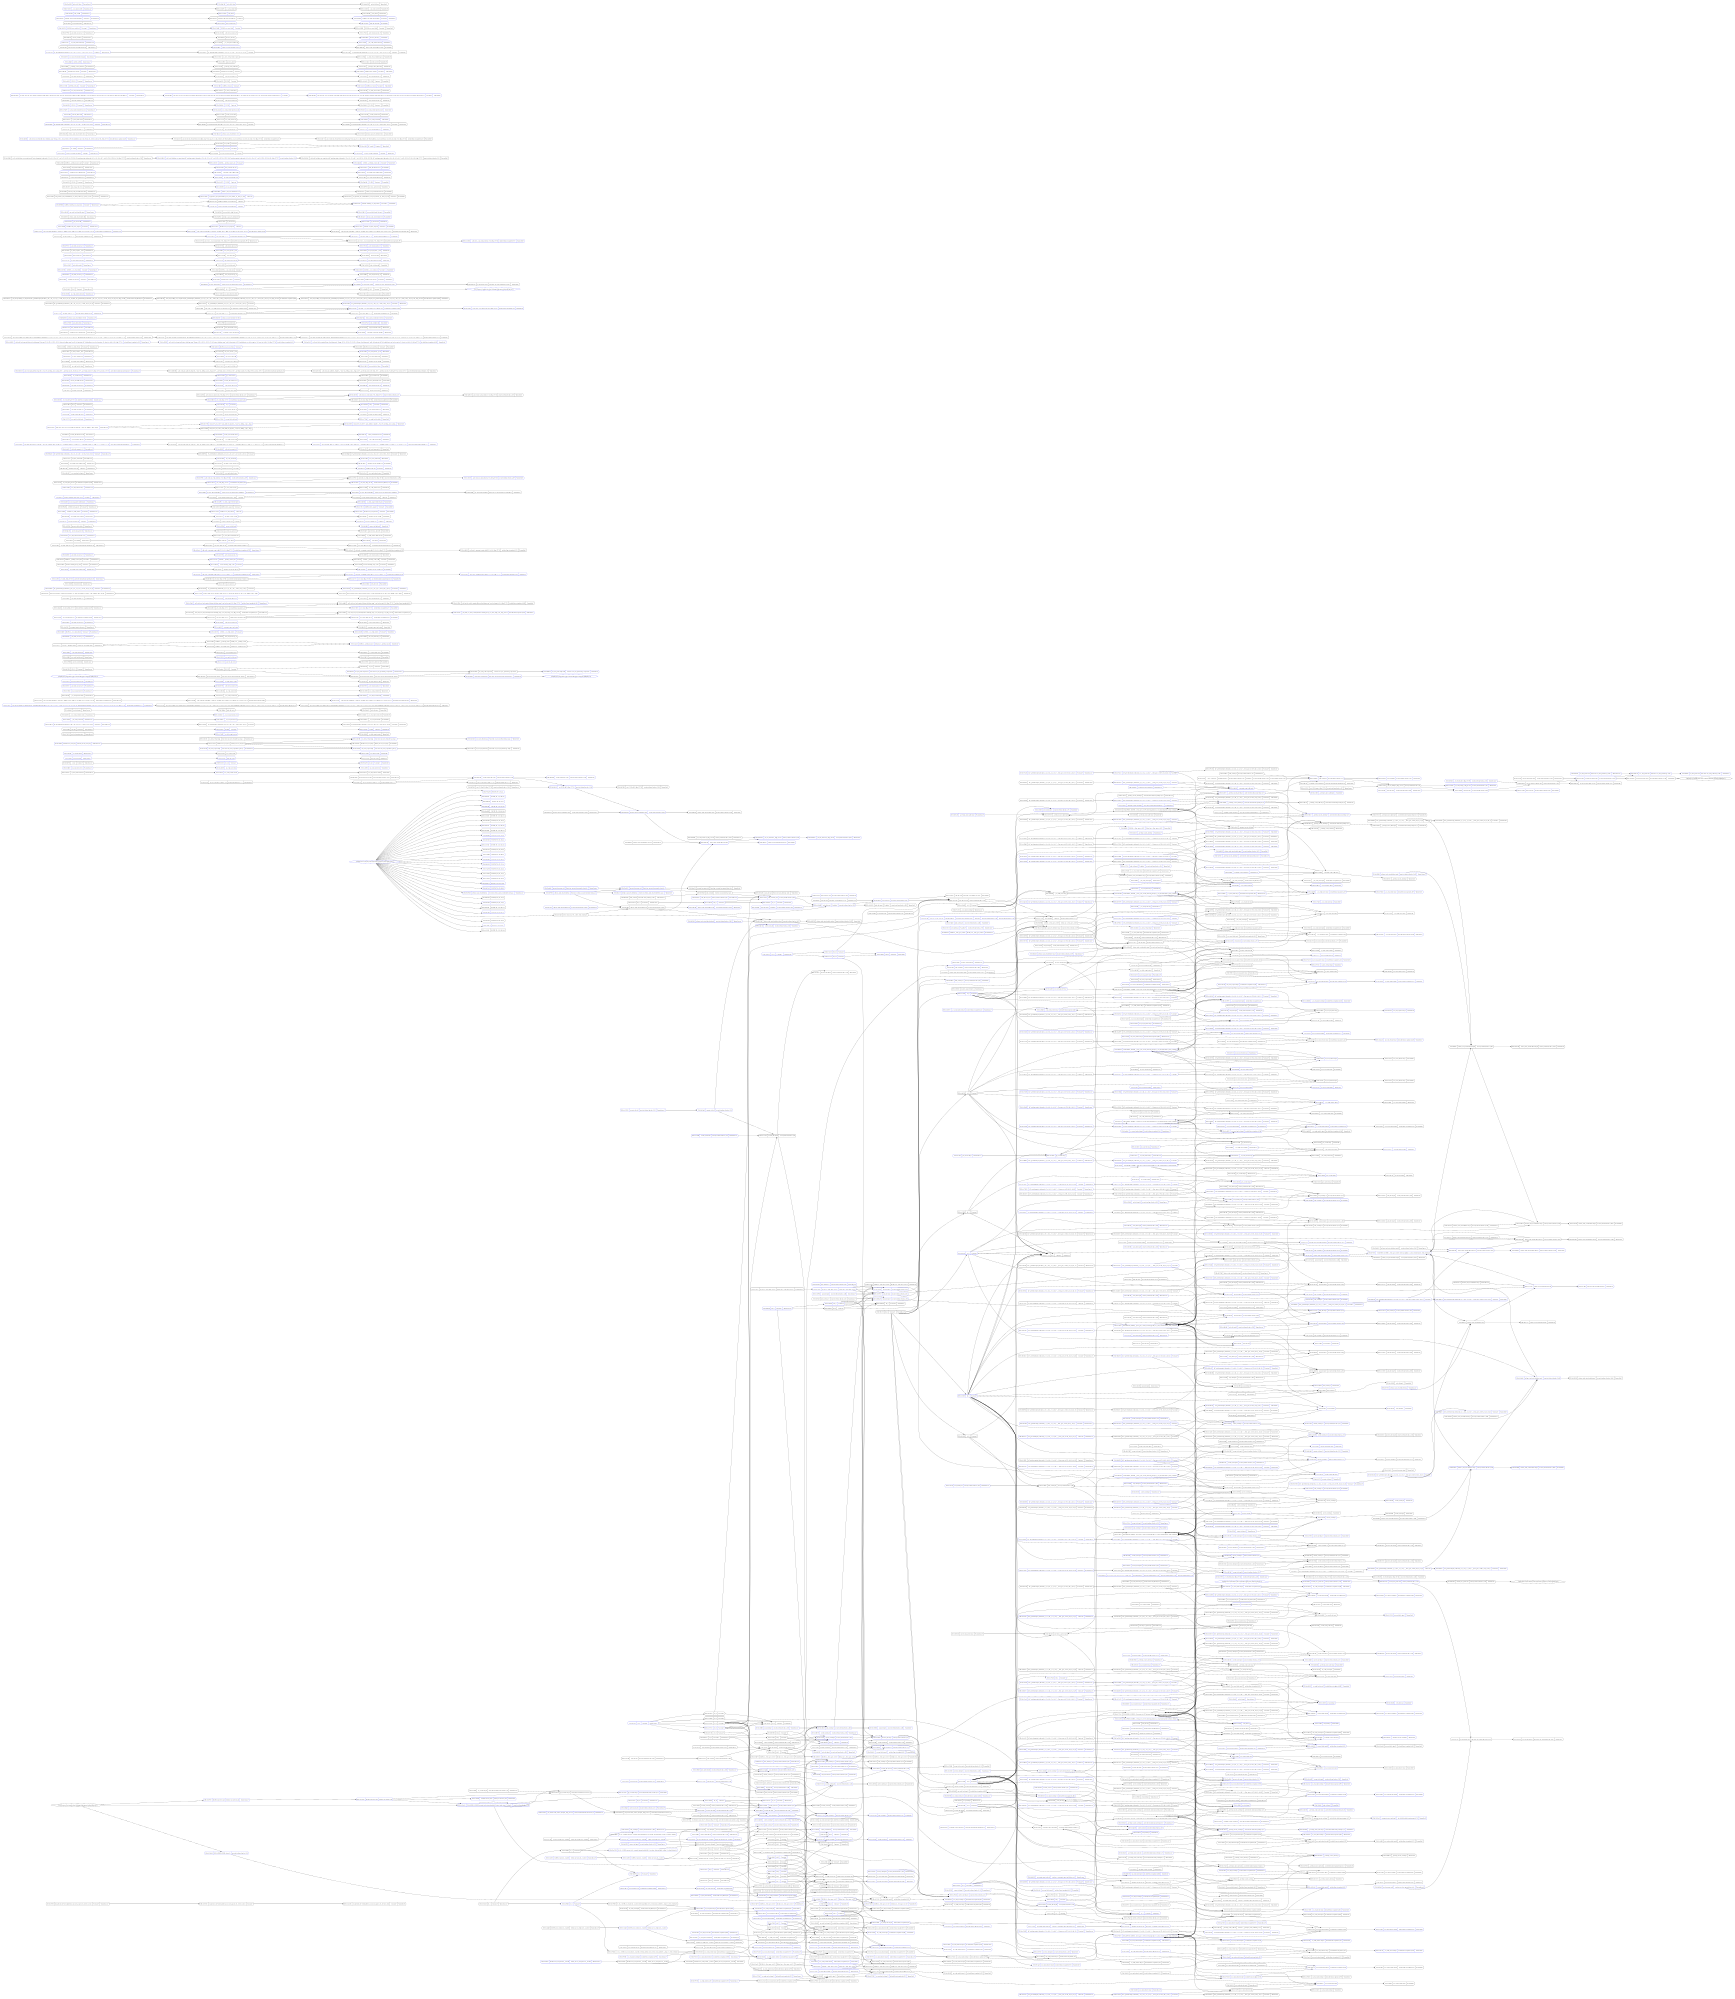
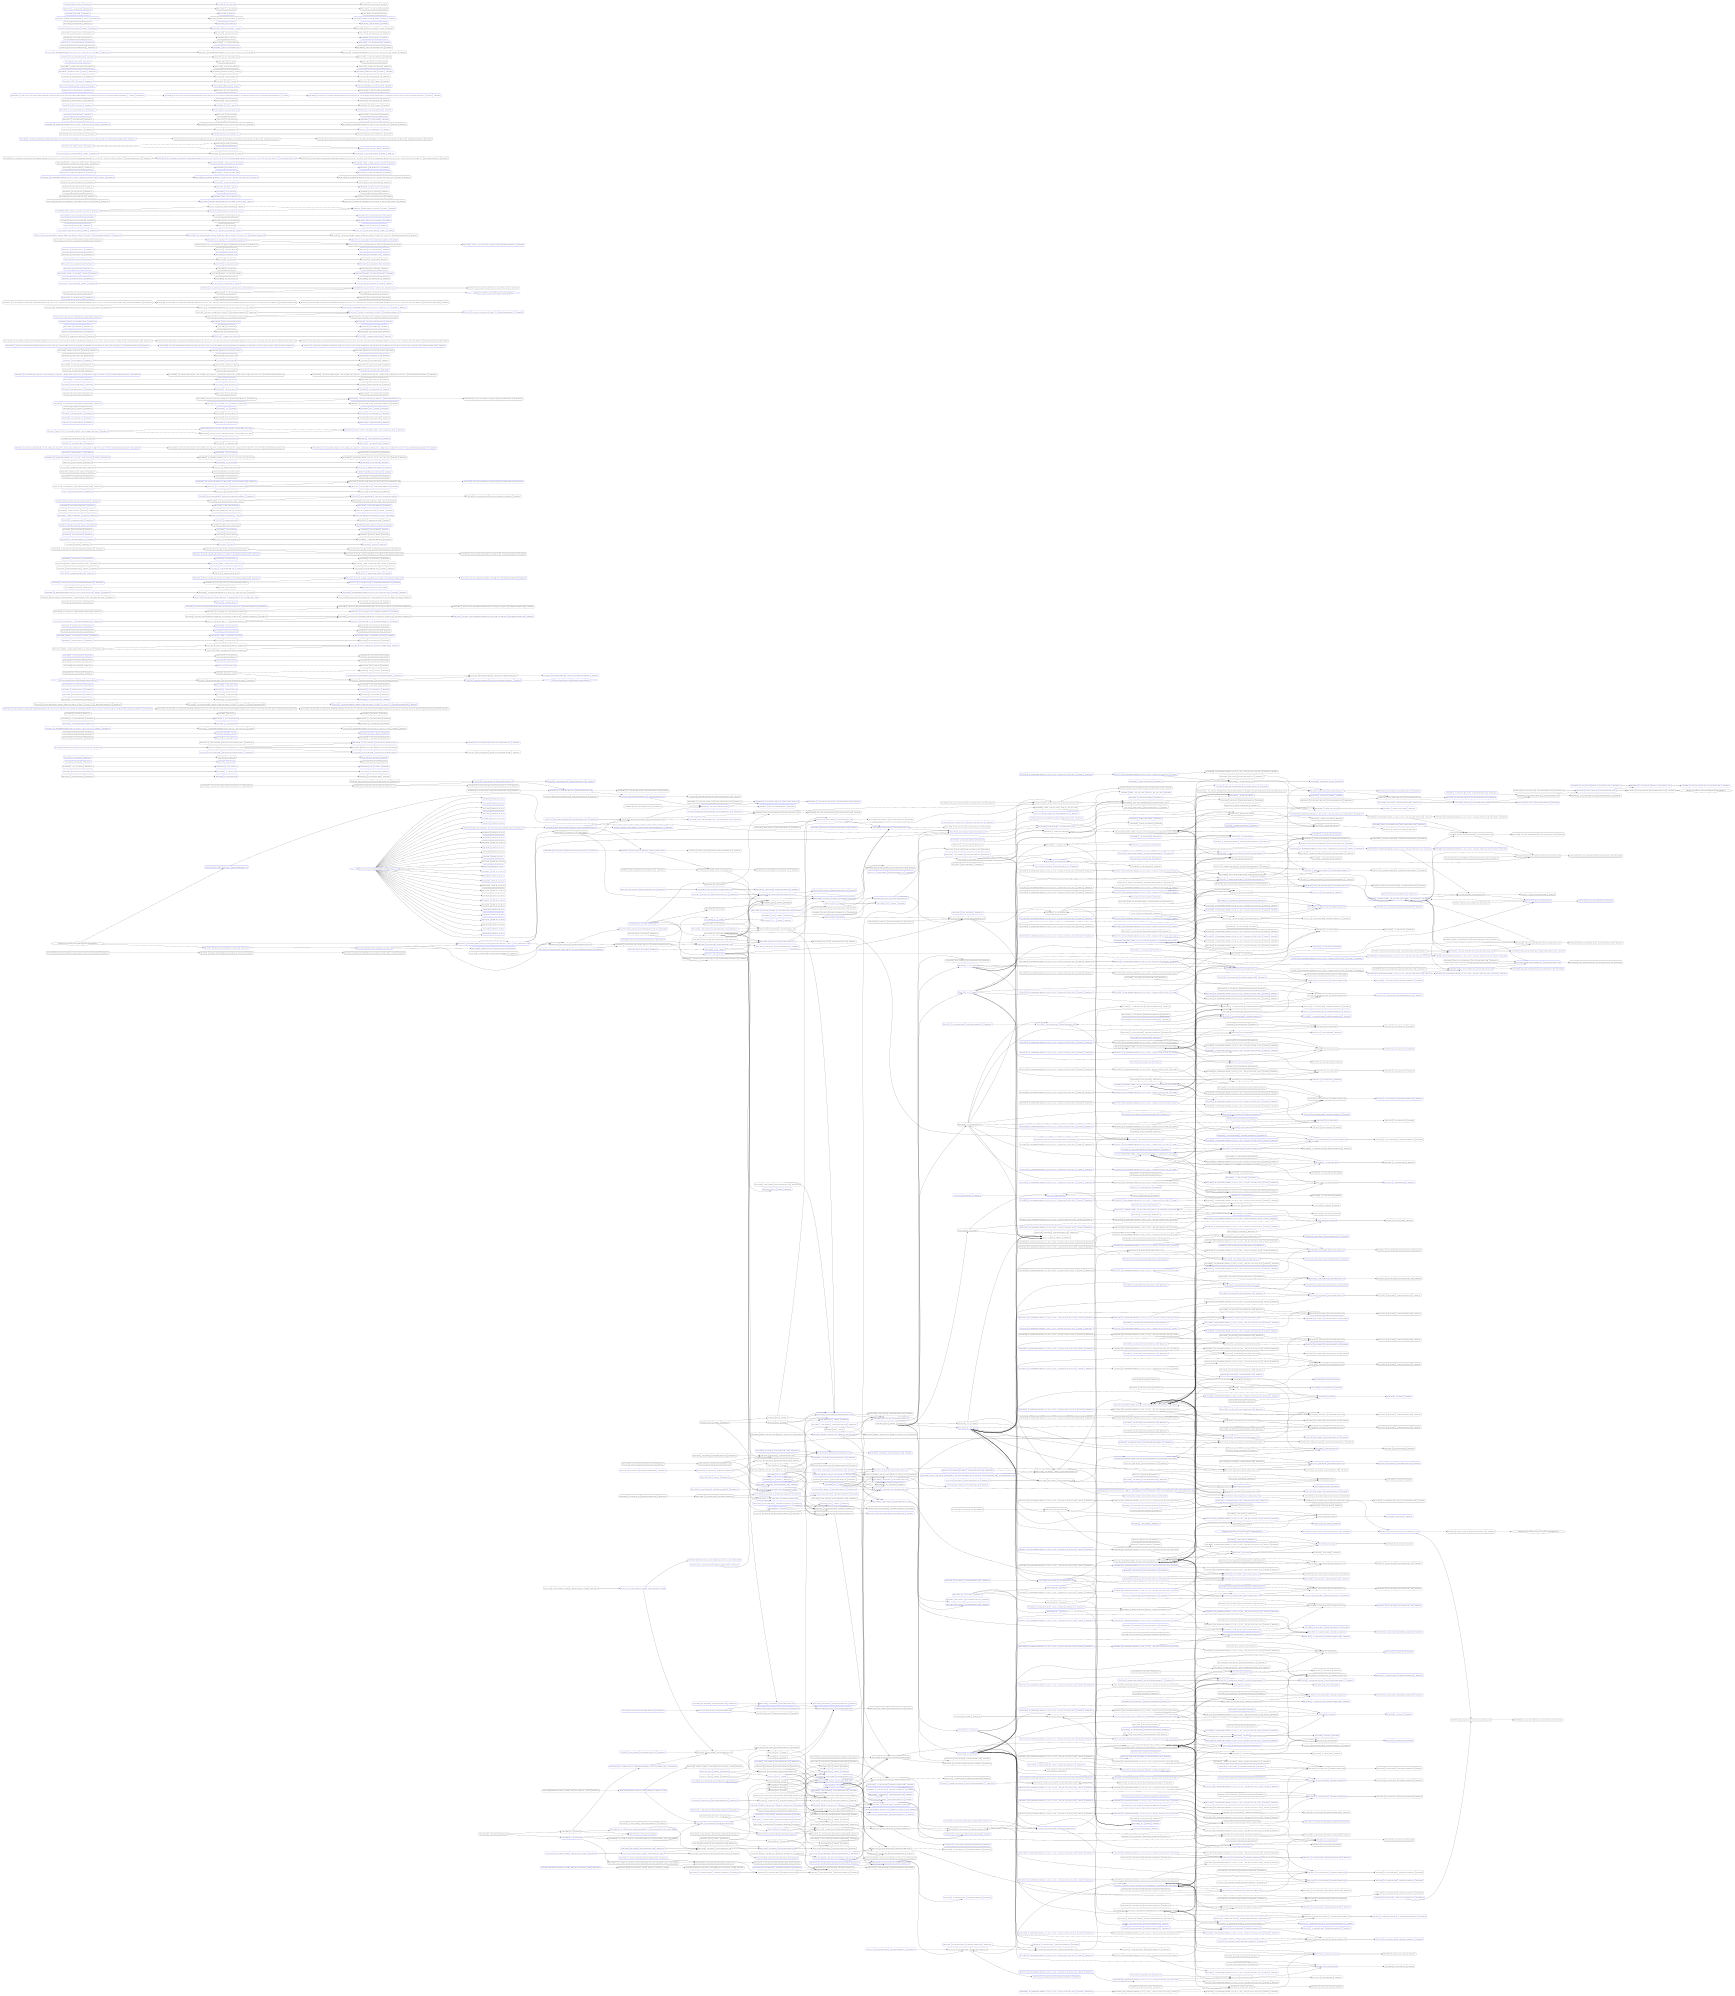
none -> (1327, 814)
(1204, 1089) -> (1200, 1033)
